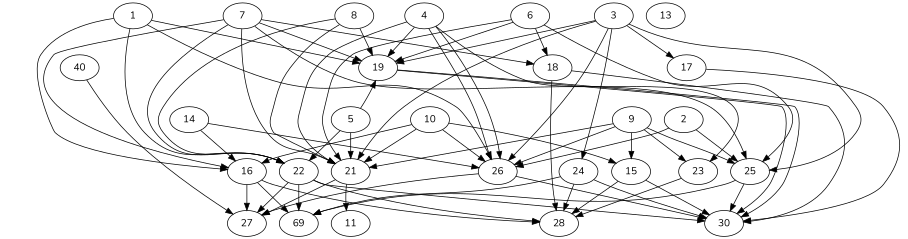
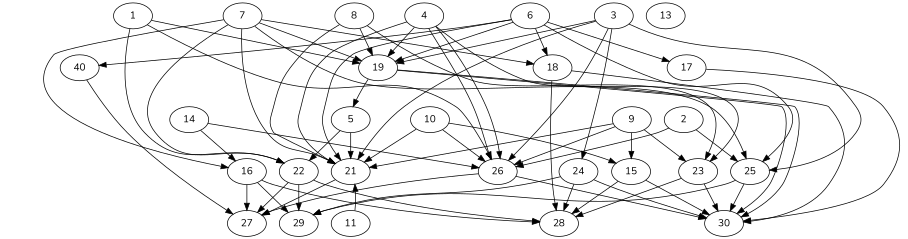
(647, 40) -> (596, 38)
none -> (299, 46)
(179, 88) -> (486, 83)
(367, 98) -> (361, 91)
(57, 134) -> none
(344, 141) -> none
(687, 144) -> none
(346, 197) -> (356, 198)
(505, 203) -> (709, 194)
(299, 223) -> (299, 223)
